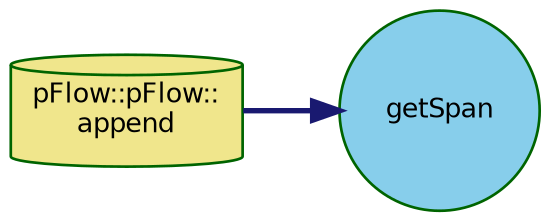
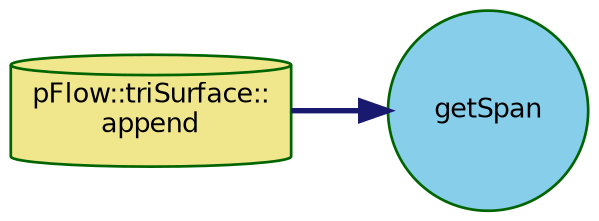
(127, 111) -> (151, 111)
